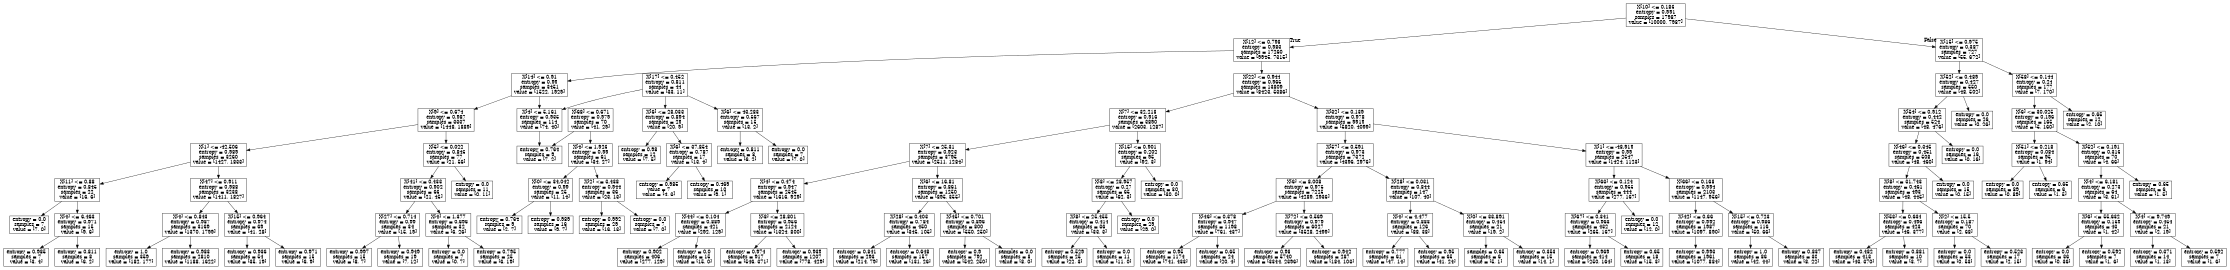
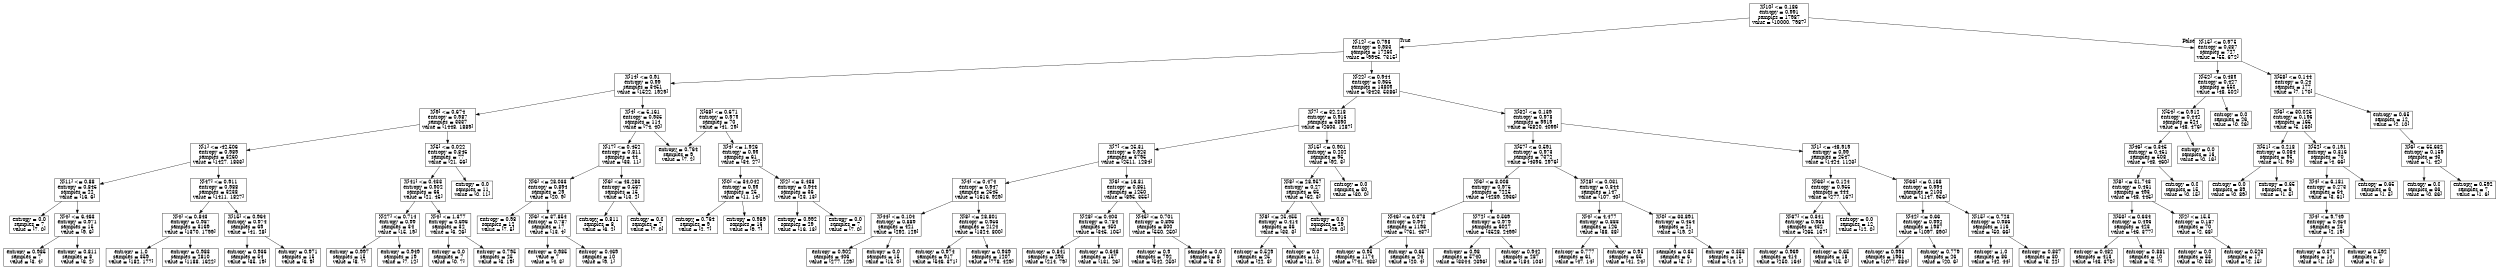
(604, 98) -> (633, 136)
(2101, 206) -> (2405, 135)
(2153, 225) -> (2327, 225)
none -> (1940, 257)
